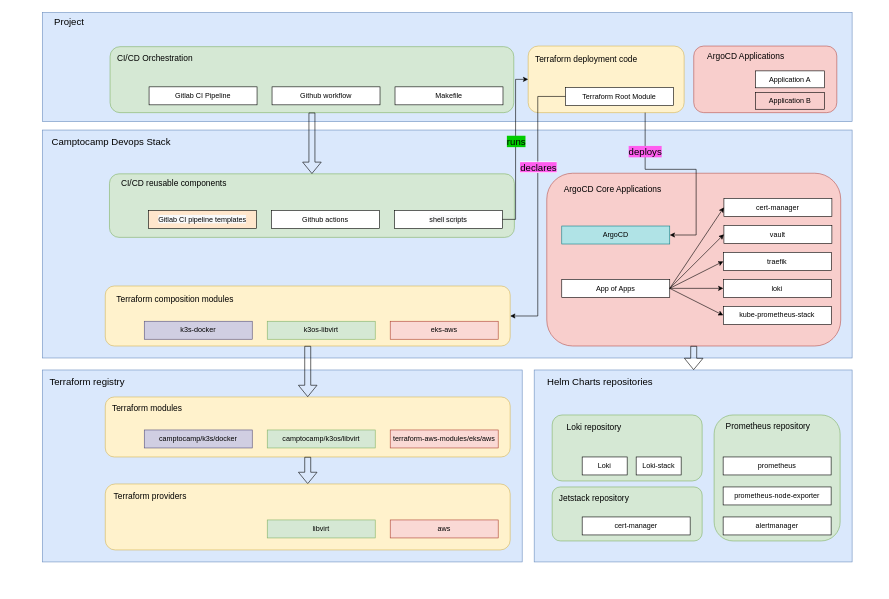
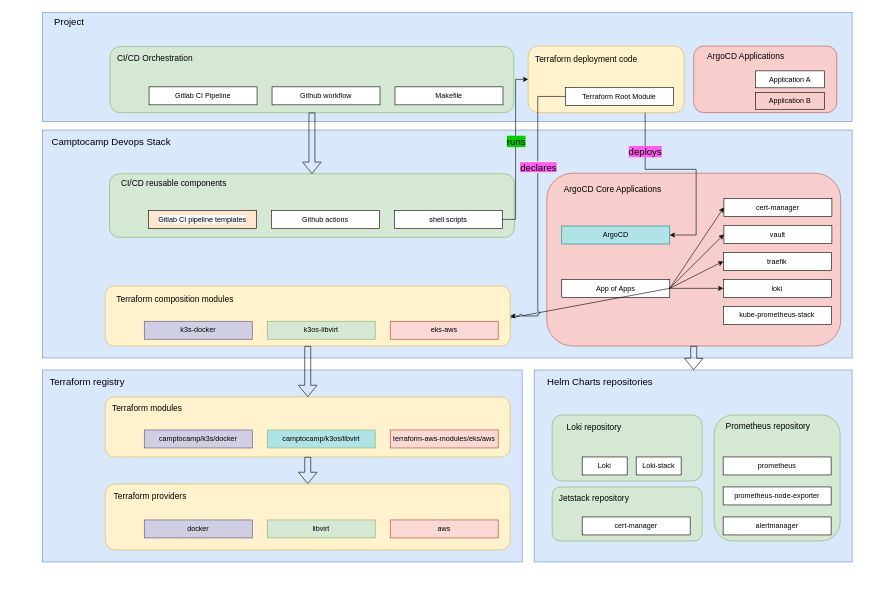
(709, 308) -> (602, 301)
(321, 439) -> (321, 439)
none -> (198, 529)
